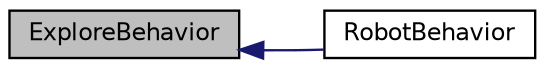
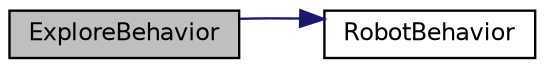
(294, 50) -> (270, 18)
